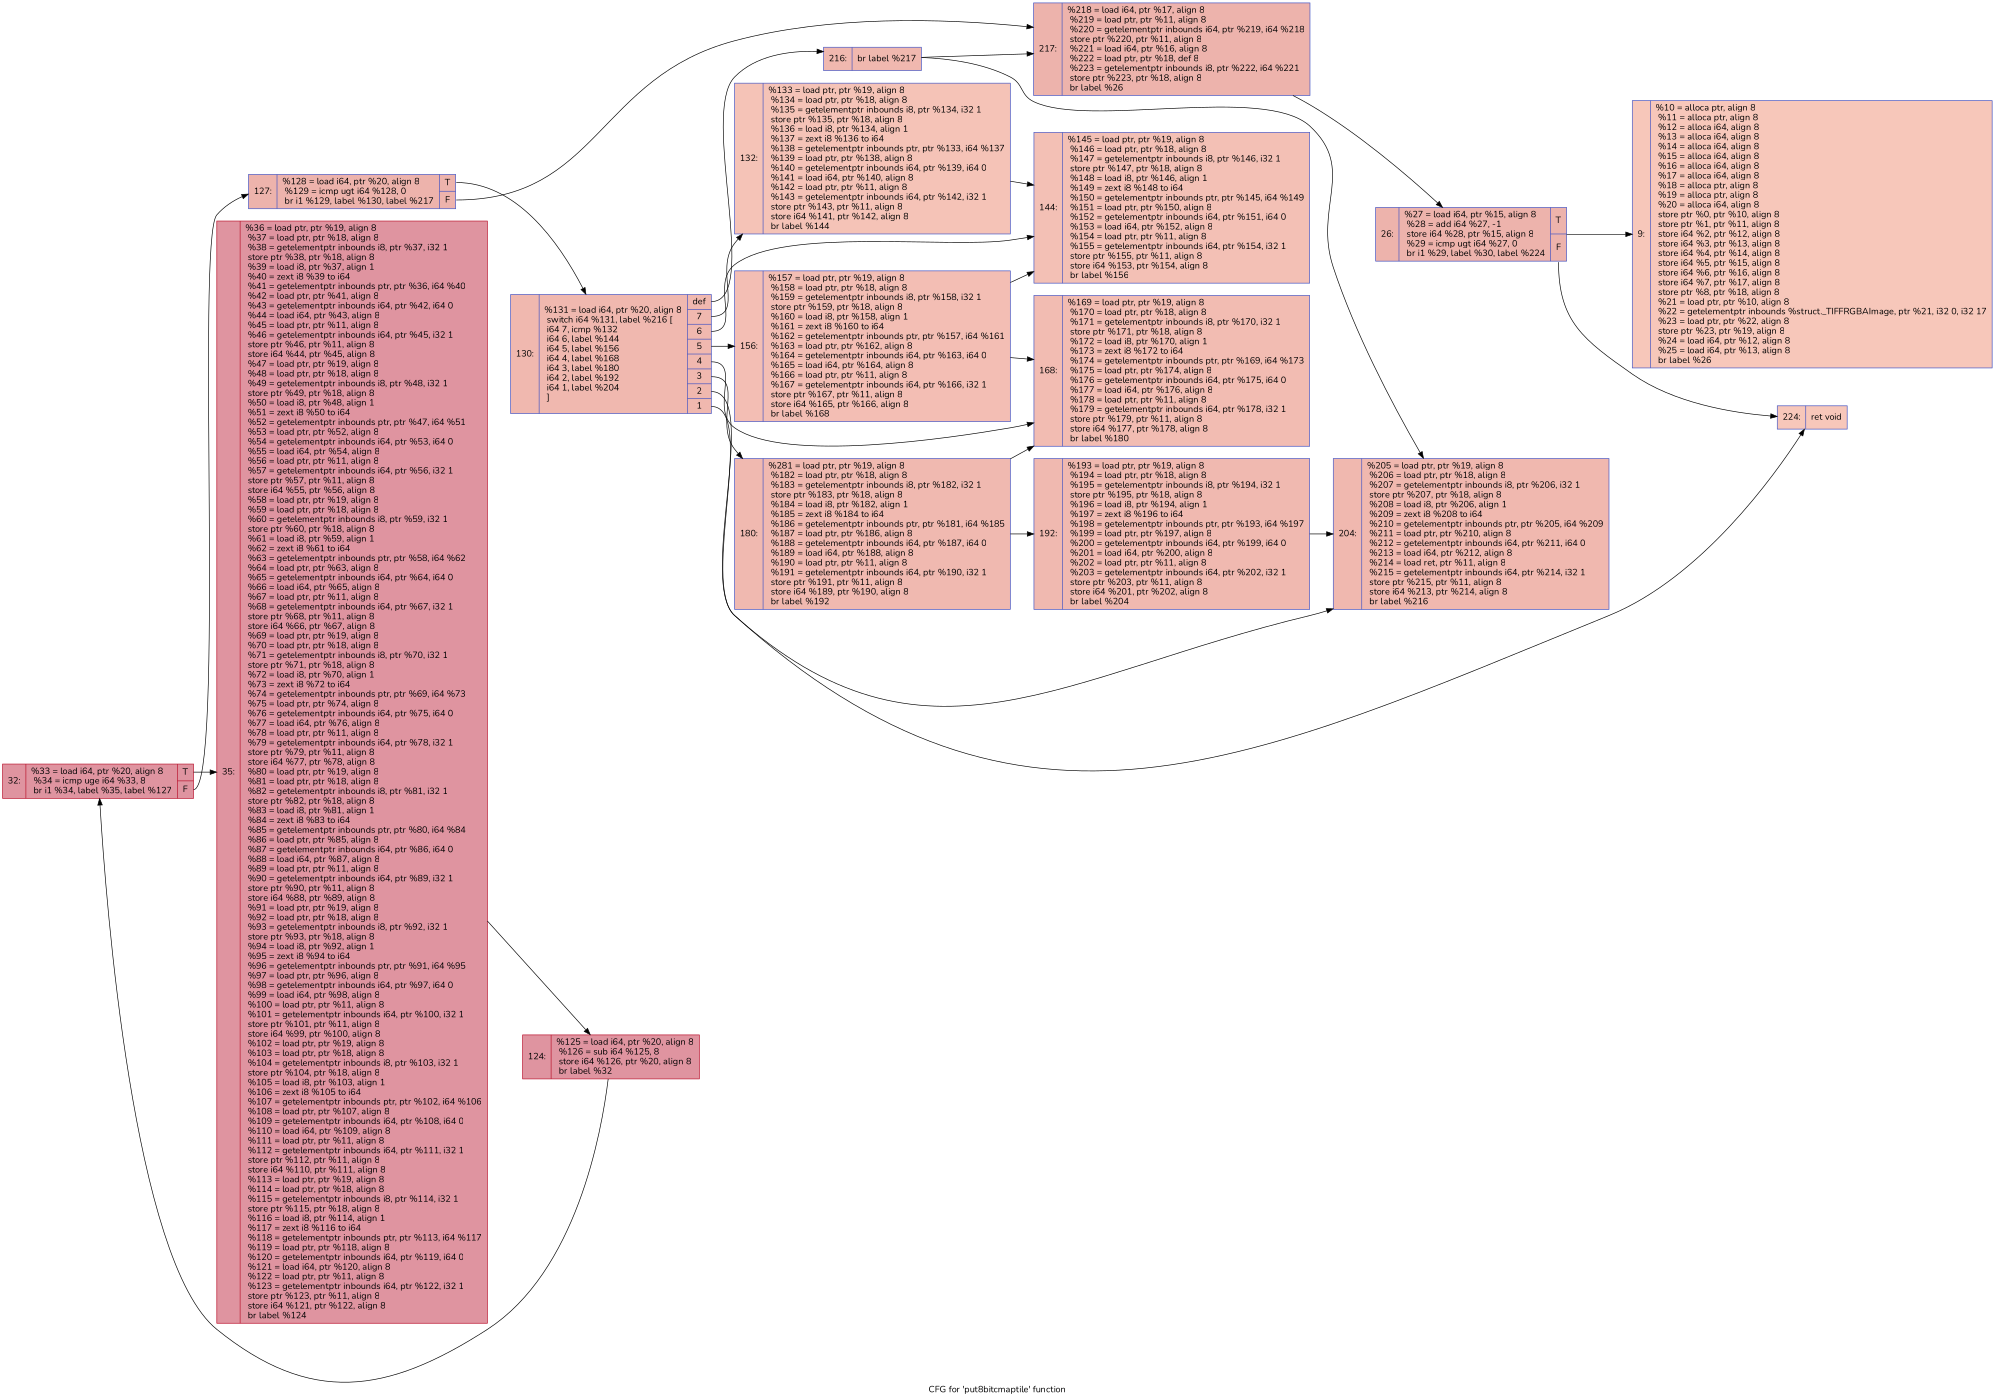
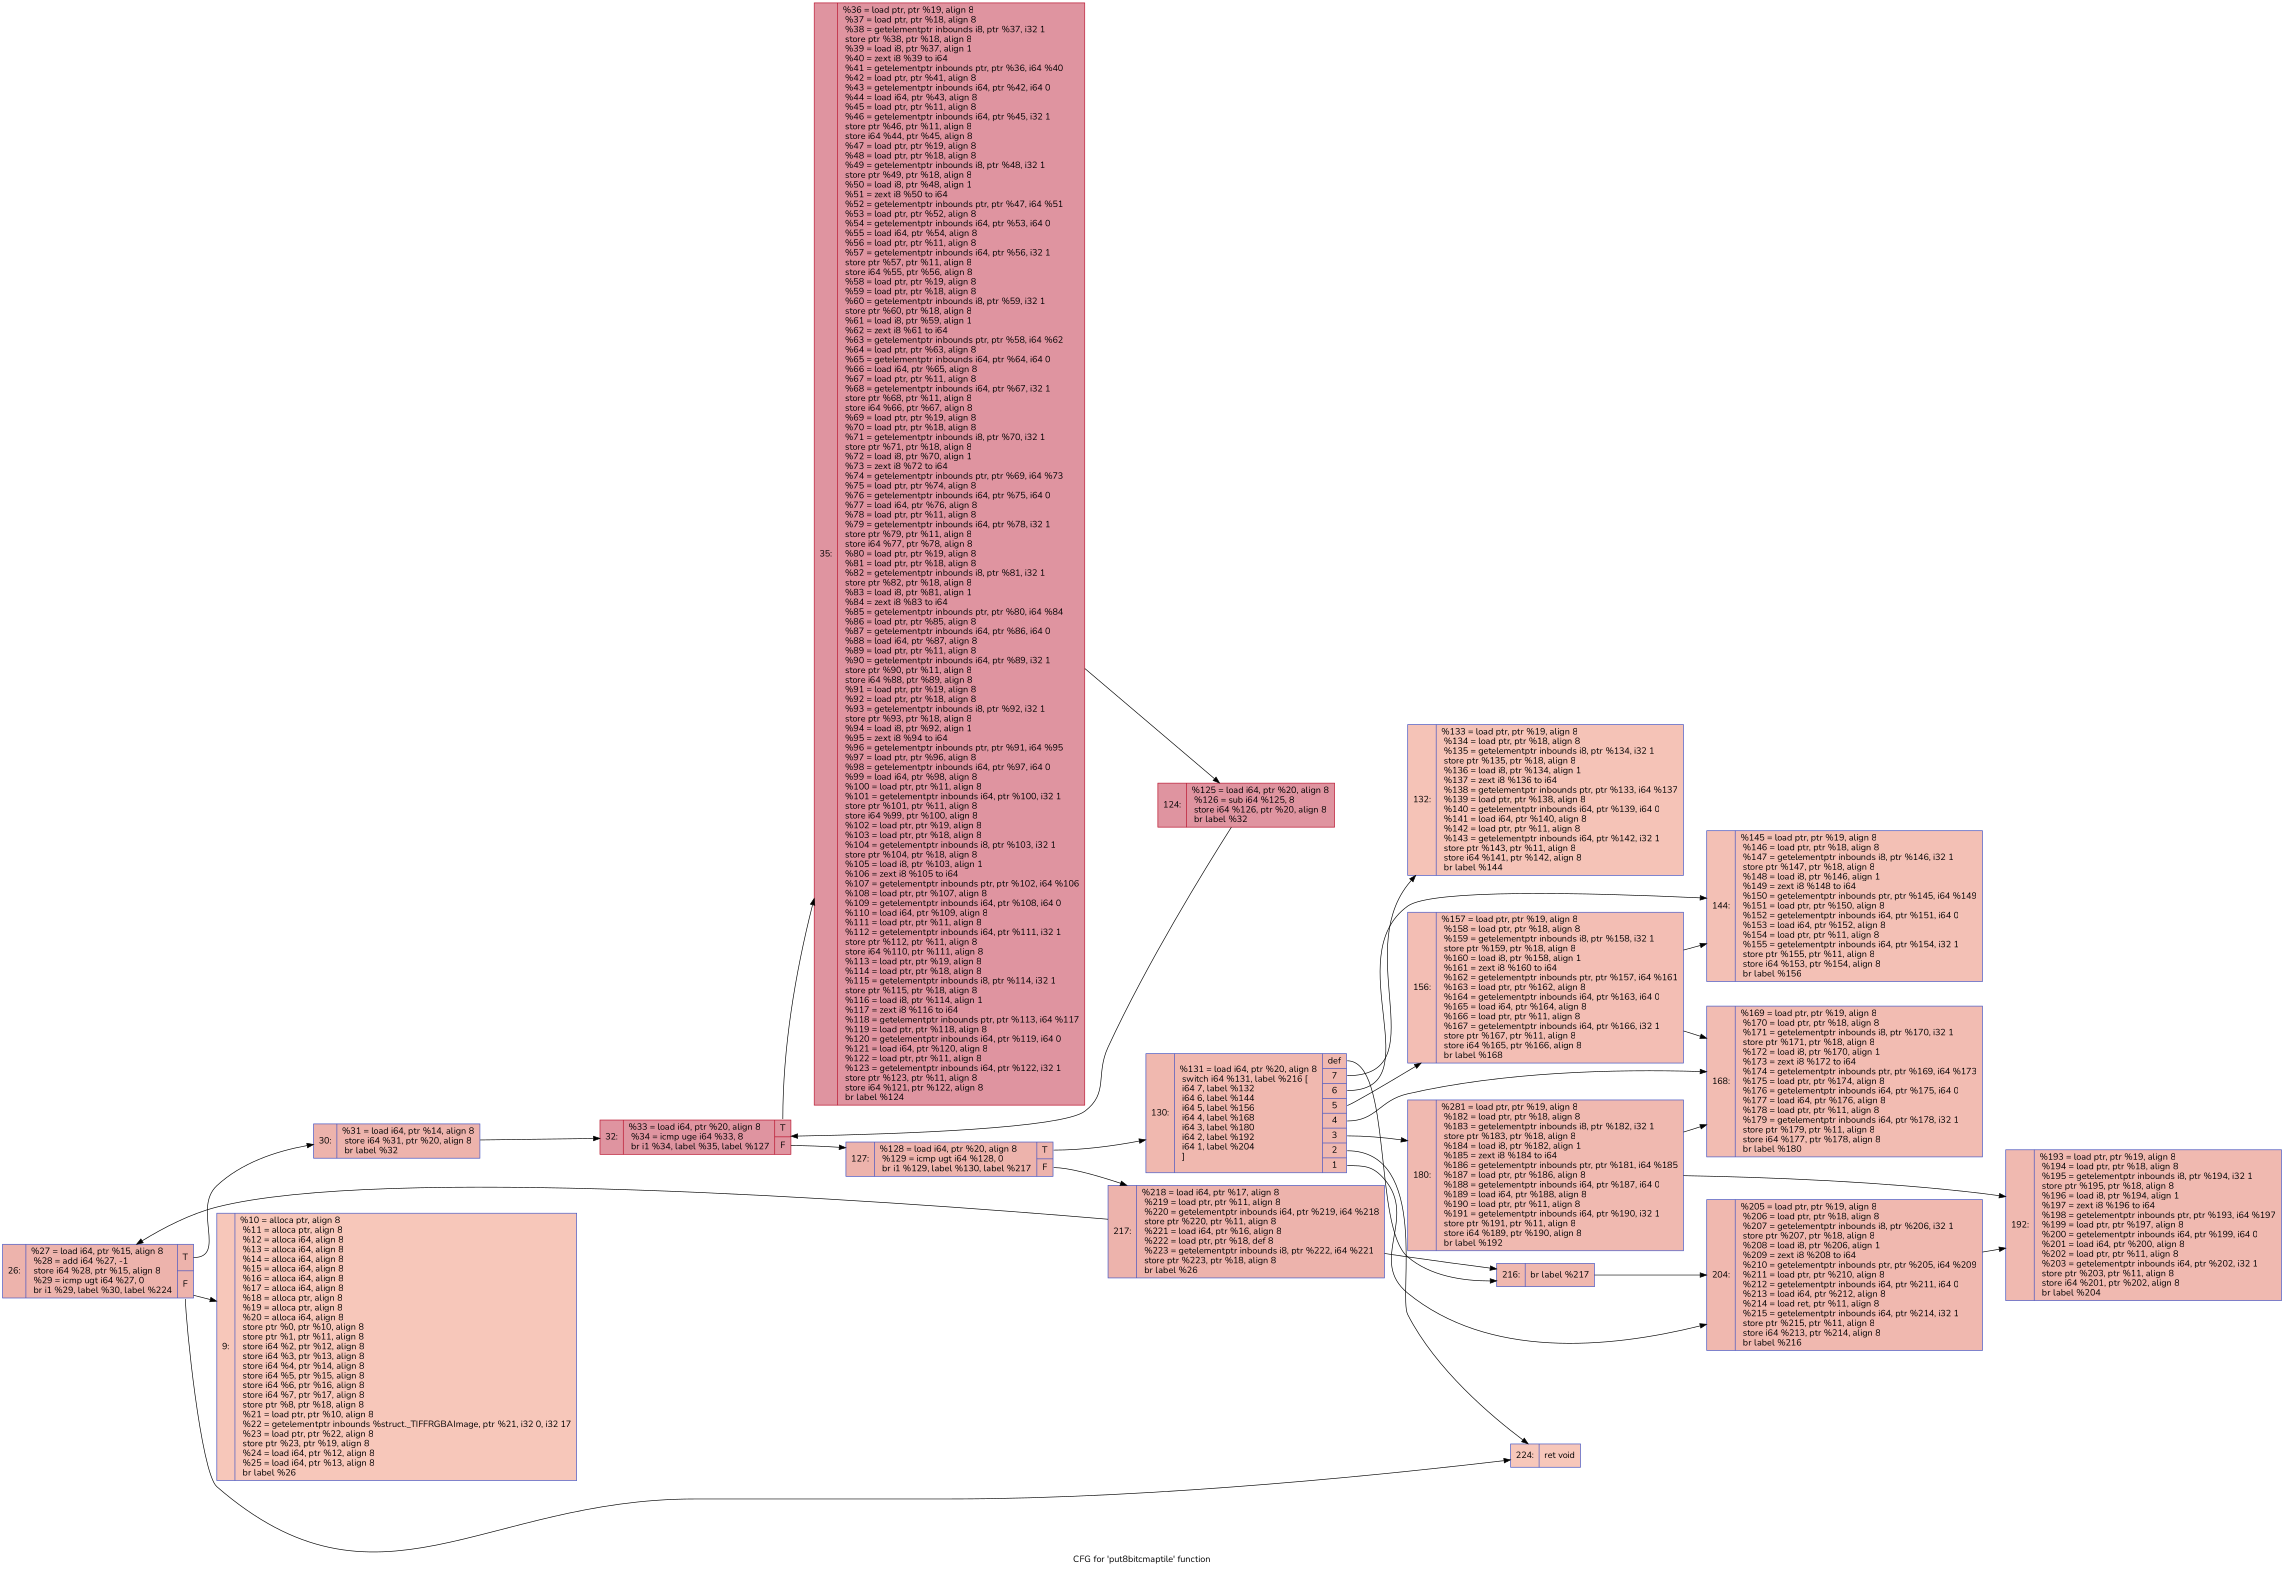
(974, 56) -> (1437, 1261)
(1019, 183) -> none
(581, 329) -> (1217, 1089)
(1318, 534) -> (1991, 1251)
none -> (397, 1141)
